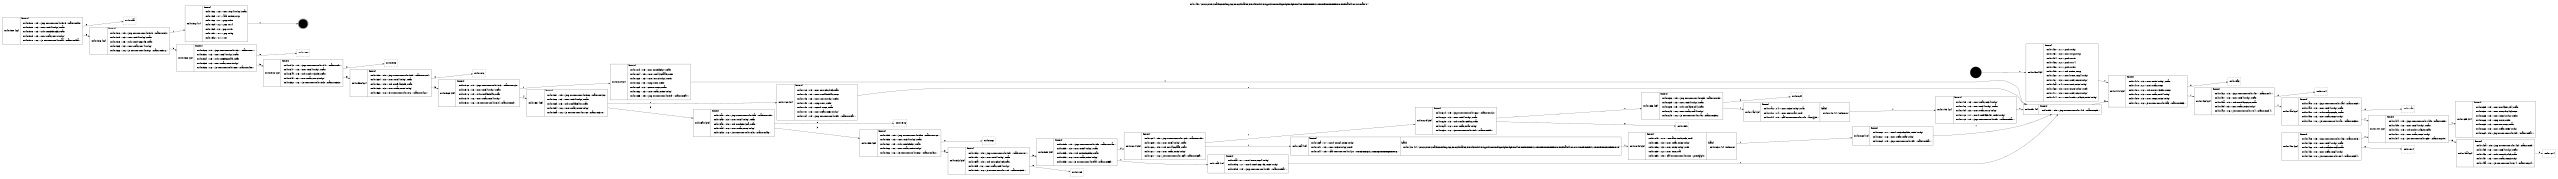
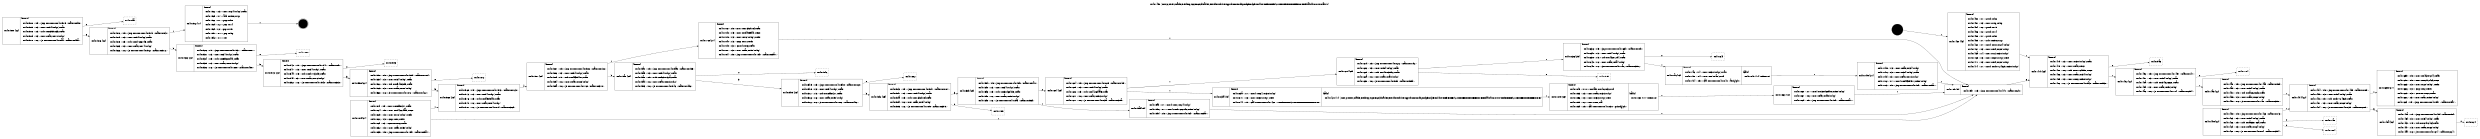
(564, 86) -> (434, 108)
(2381, 110) -> (2302, 121)
